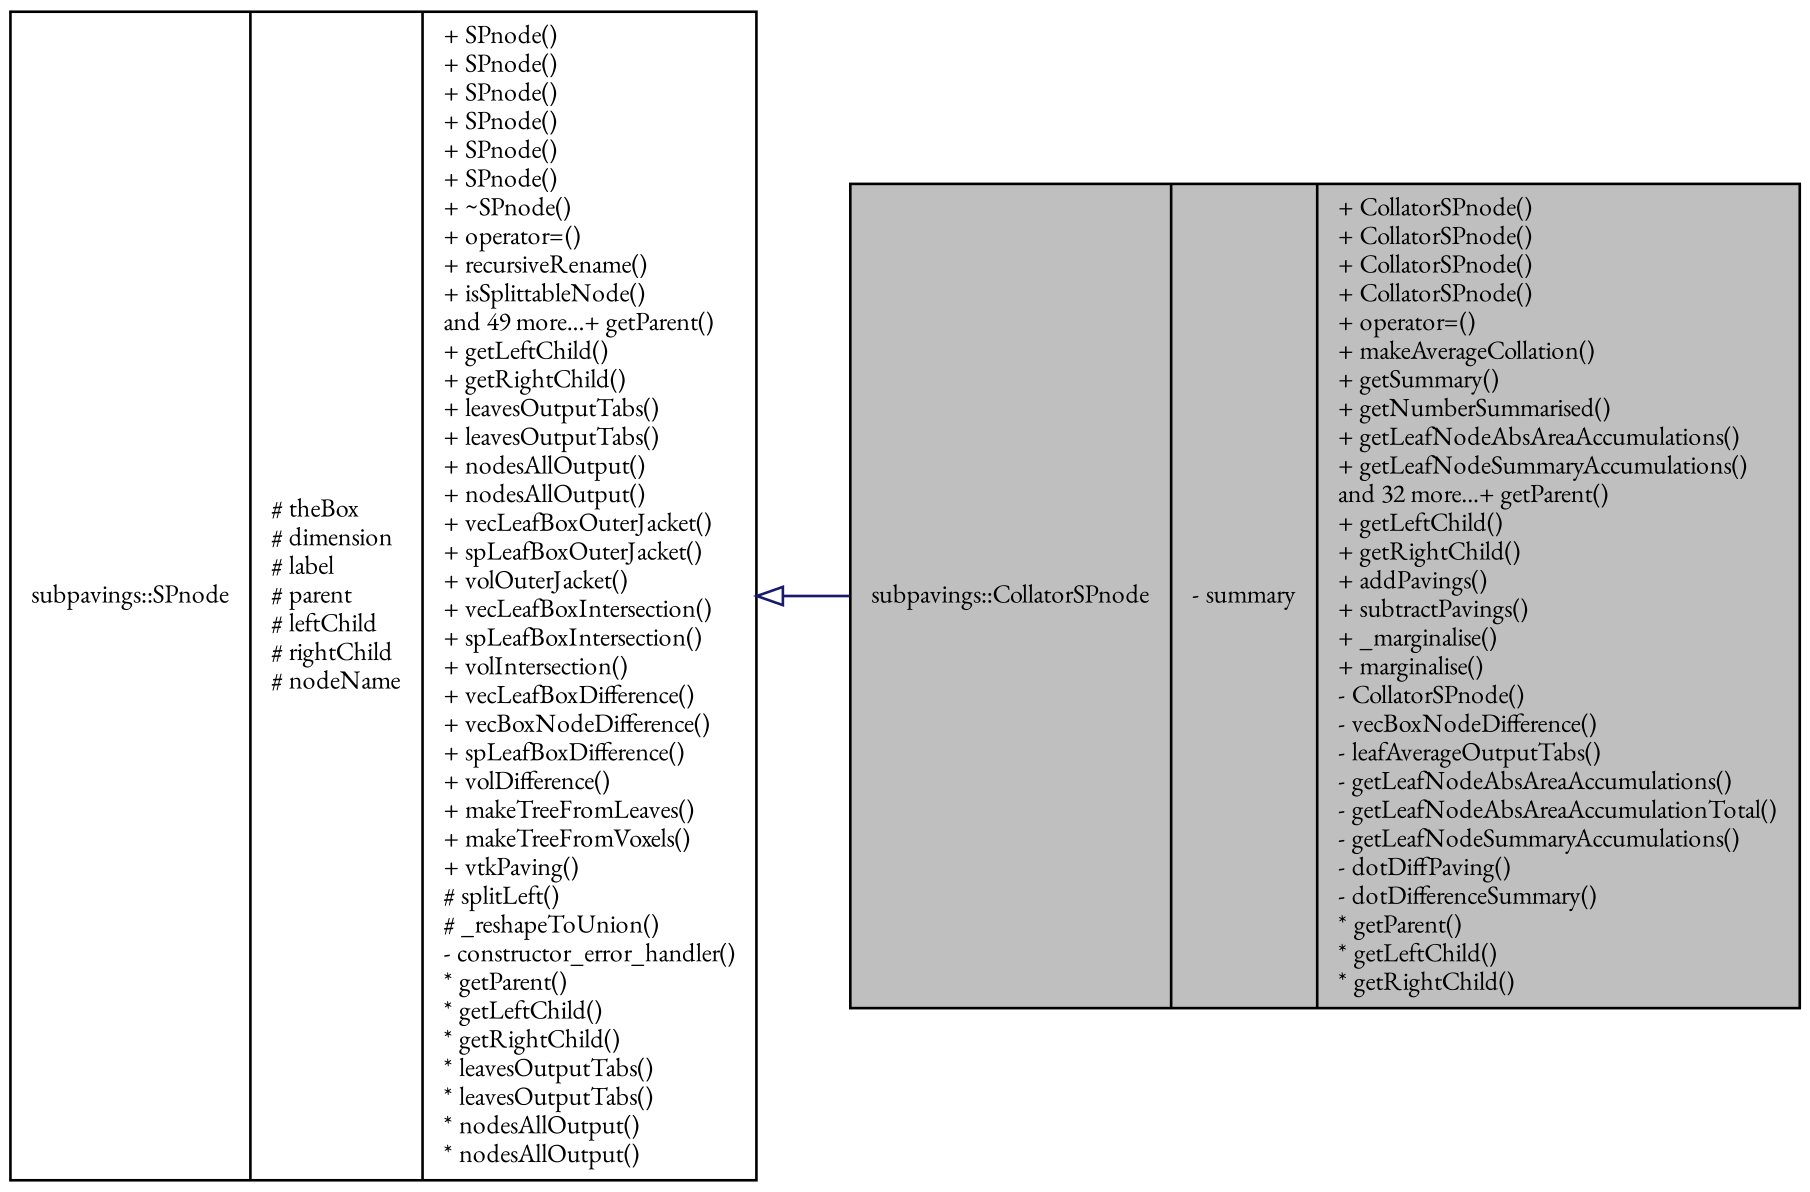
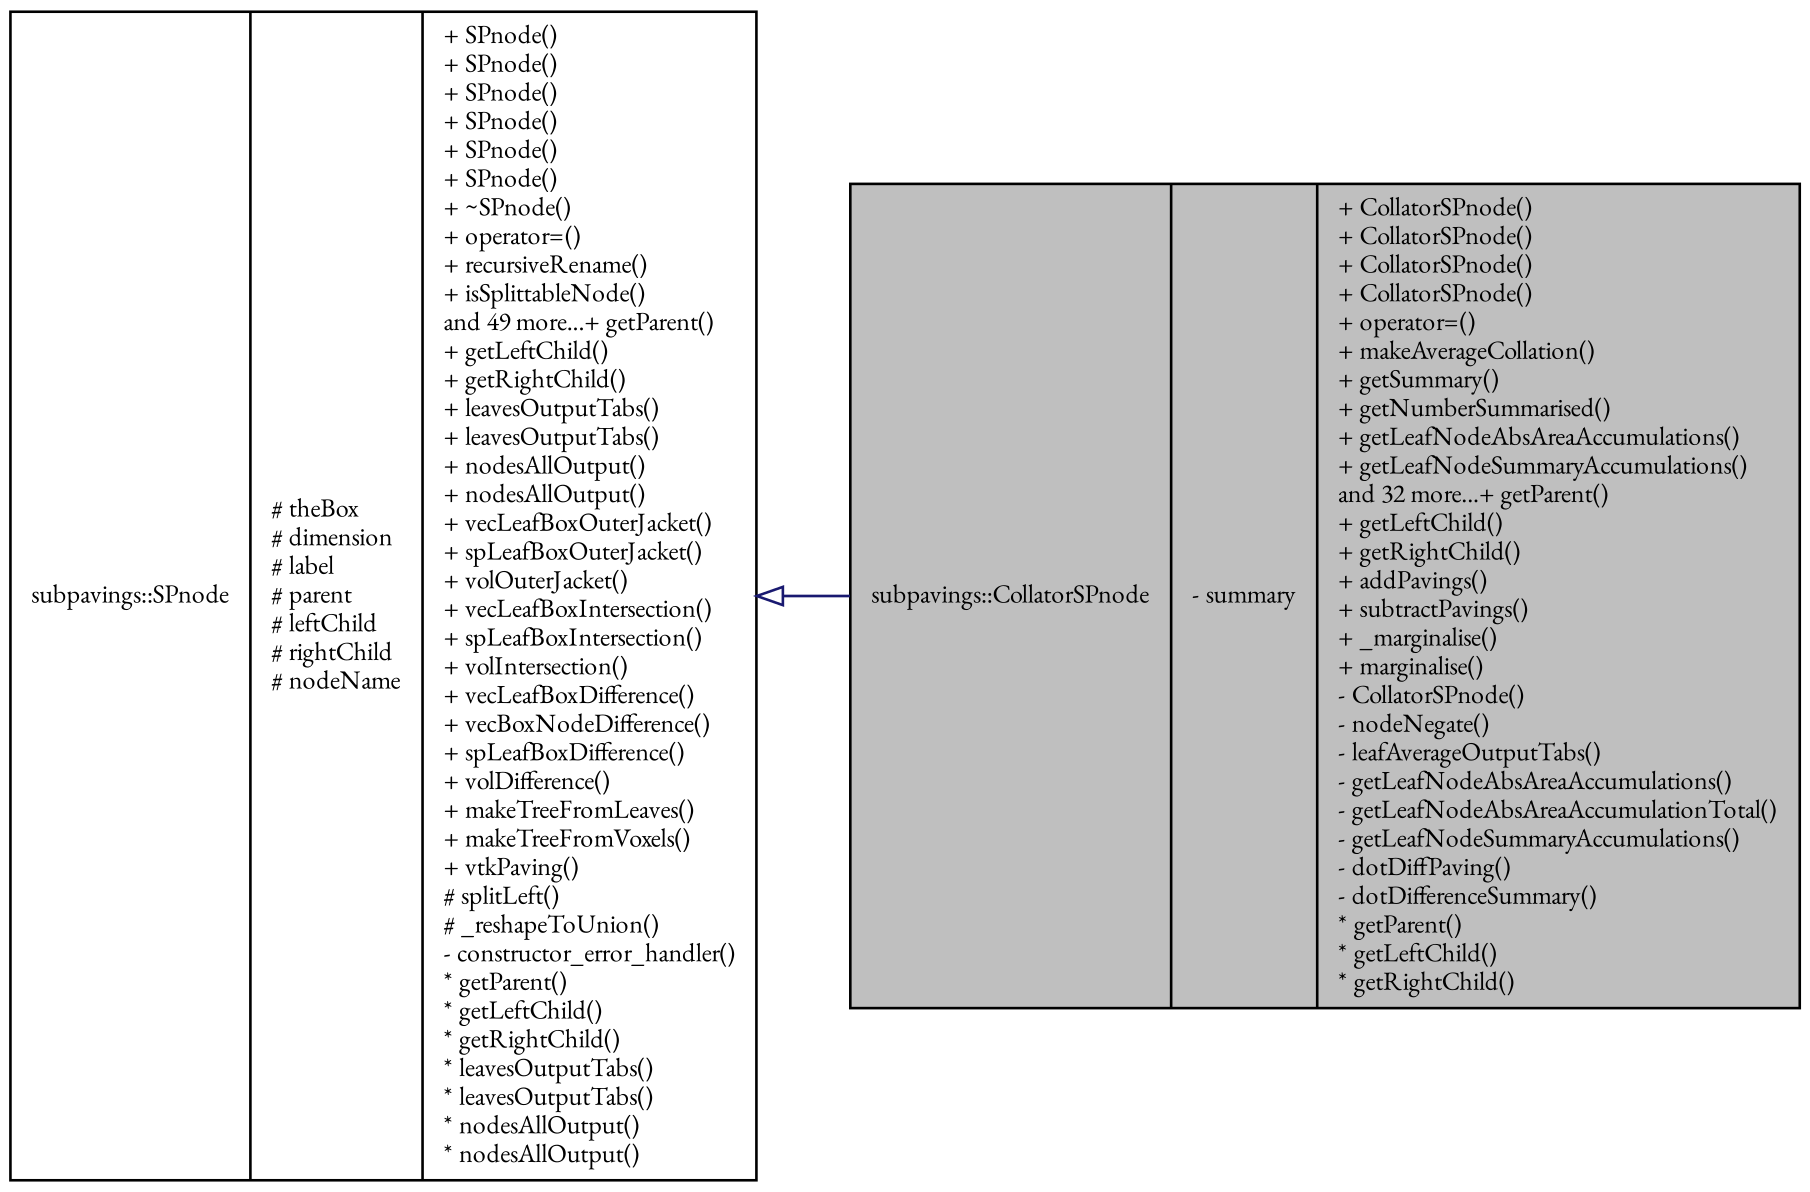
(1468, 724) -> (1414, 724)
